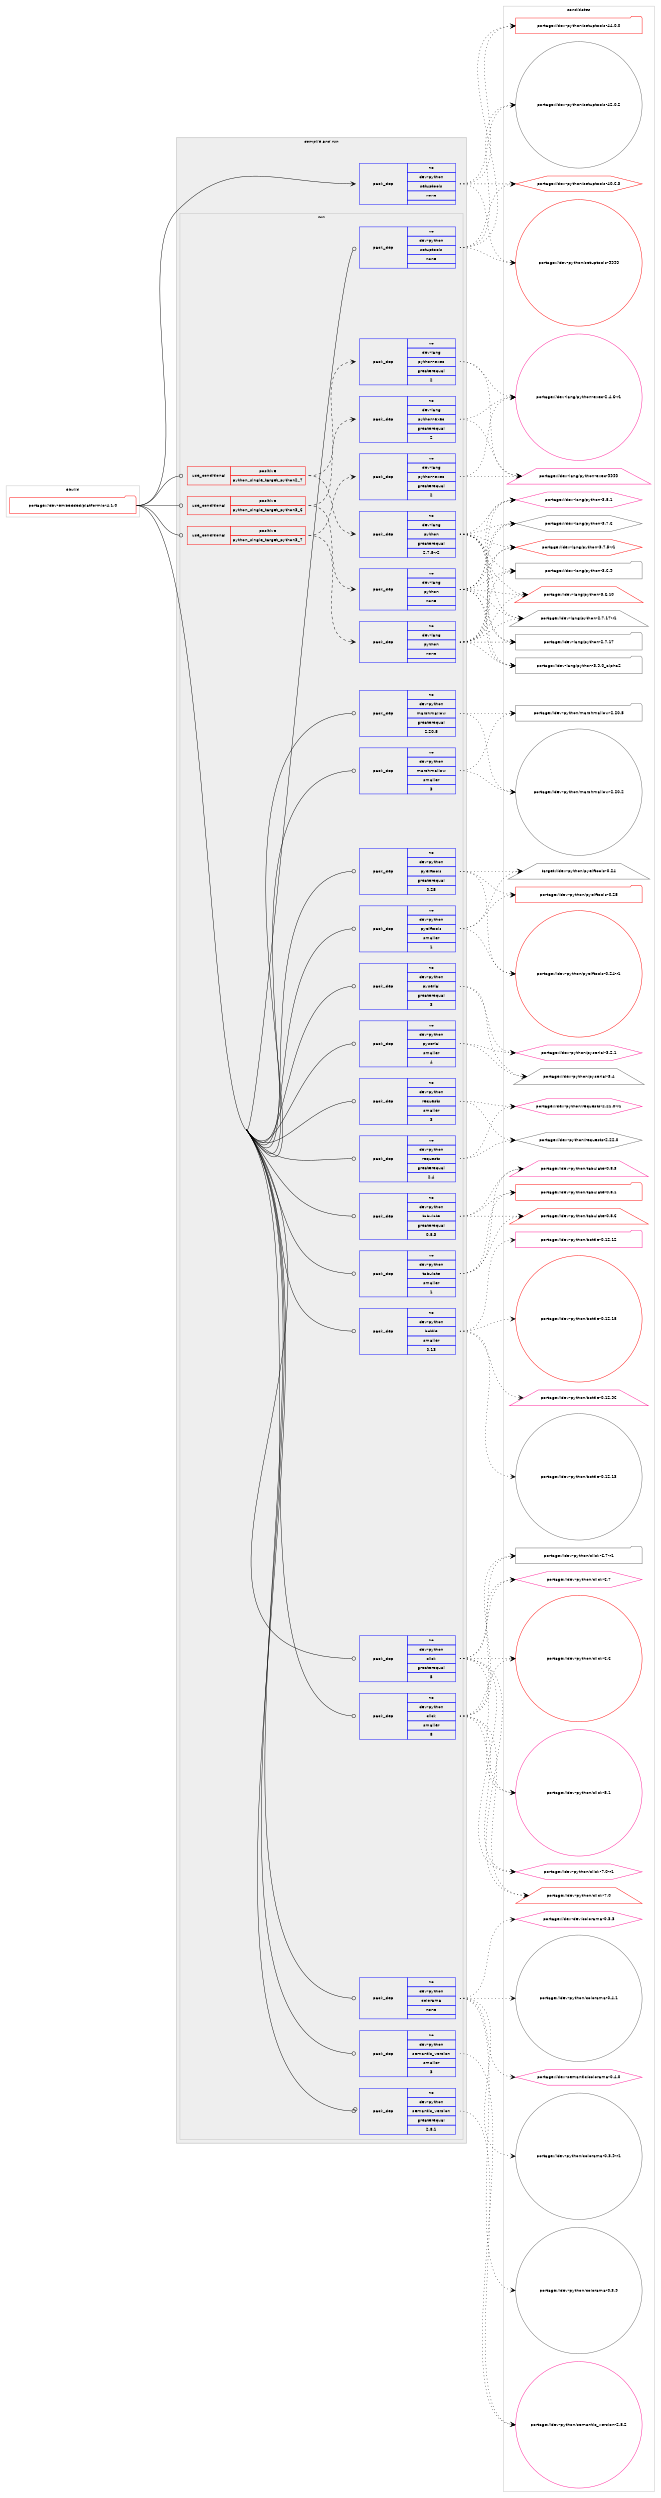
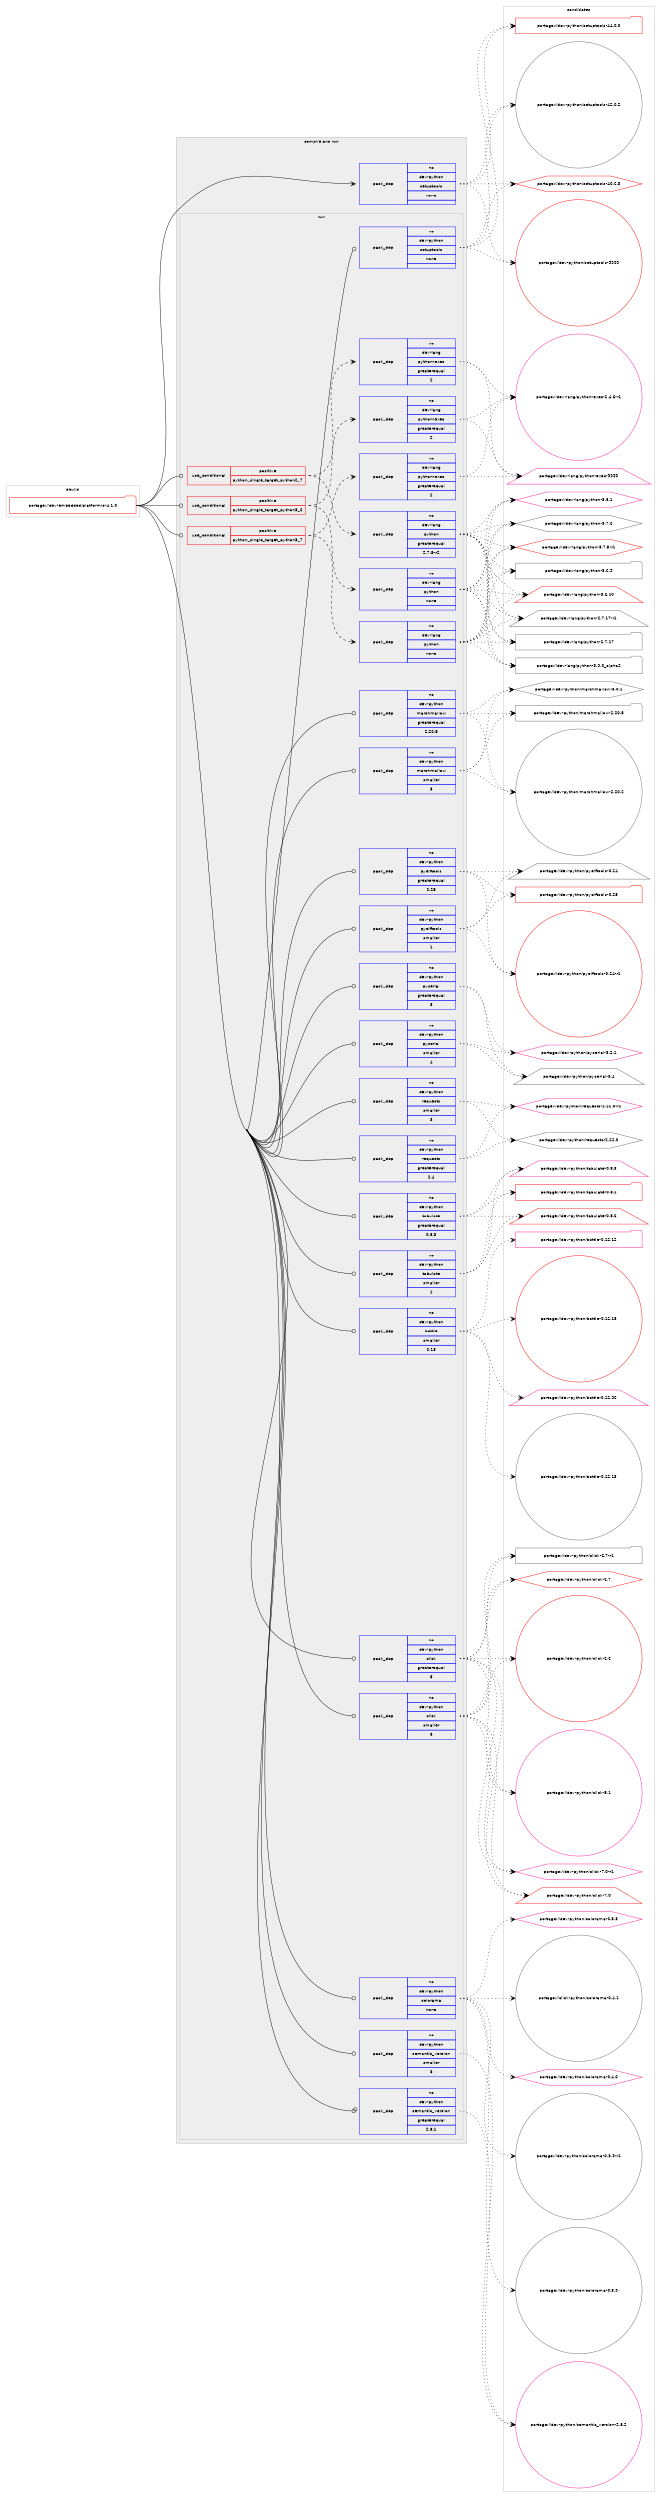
none -> (579, 689)
(579, 871) -> (579, 871)
(579, 1580) -> (579, 1580)
(579, 1919) -> (579, 1919)
(579, 1998) -> (579, 1998)
(579, 2077) -> (579, 2077)
